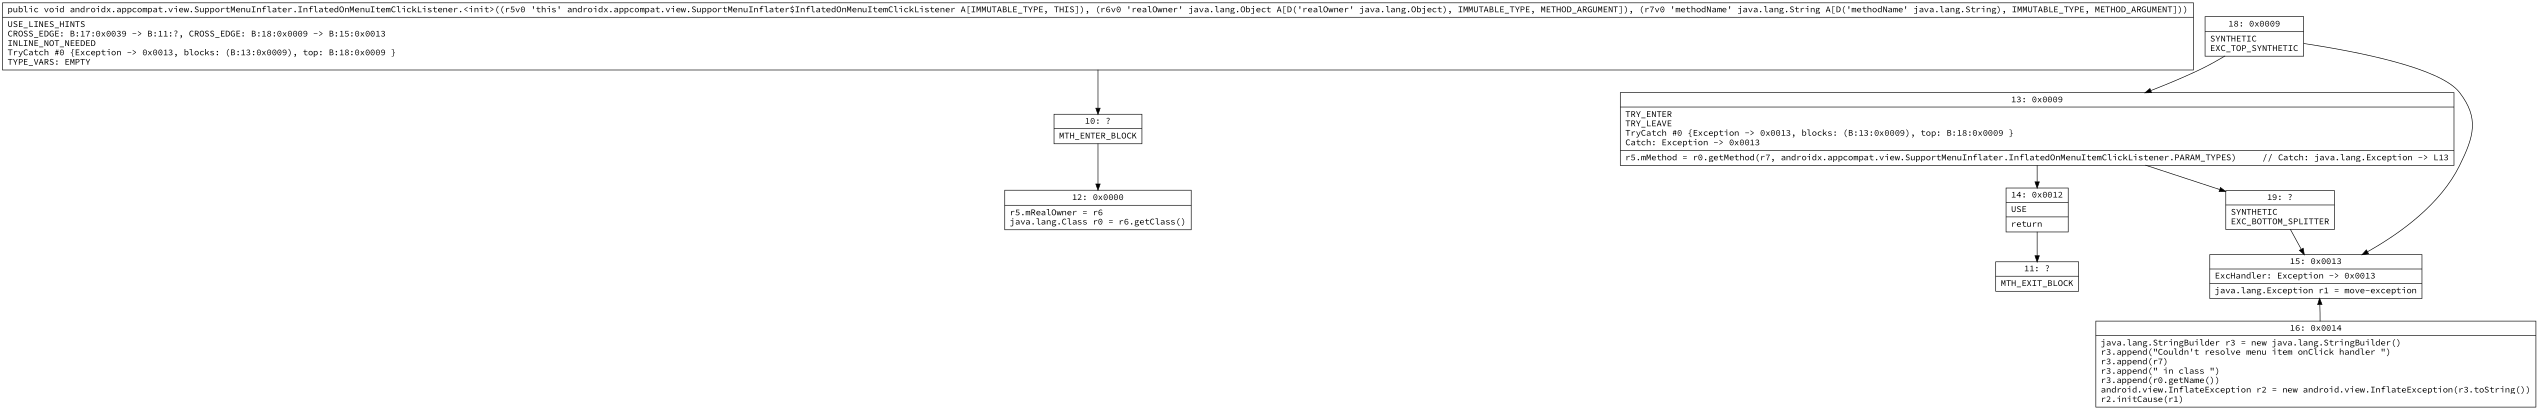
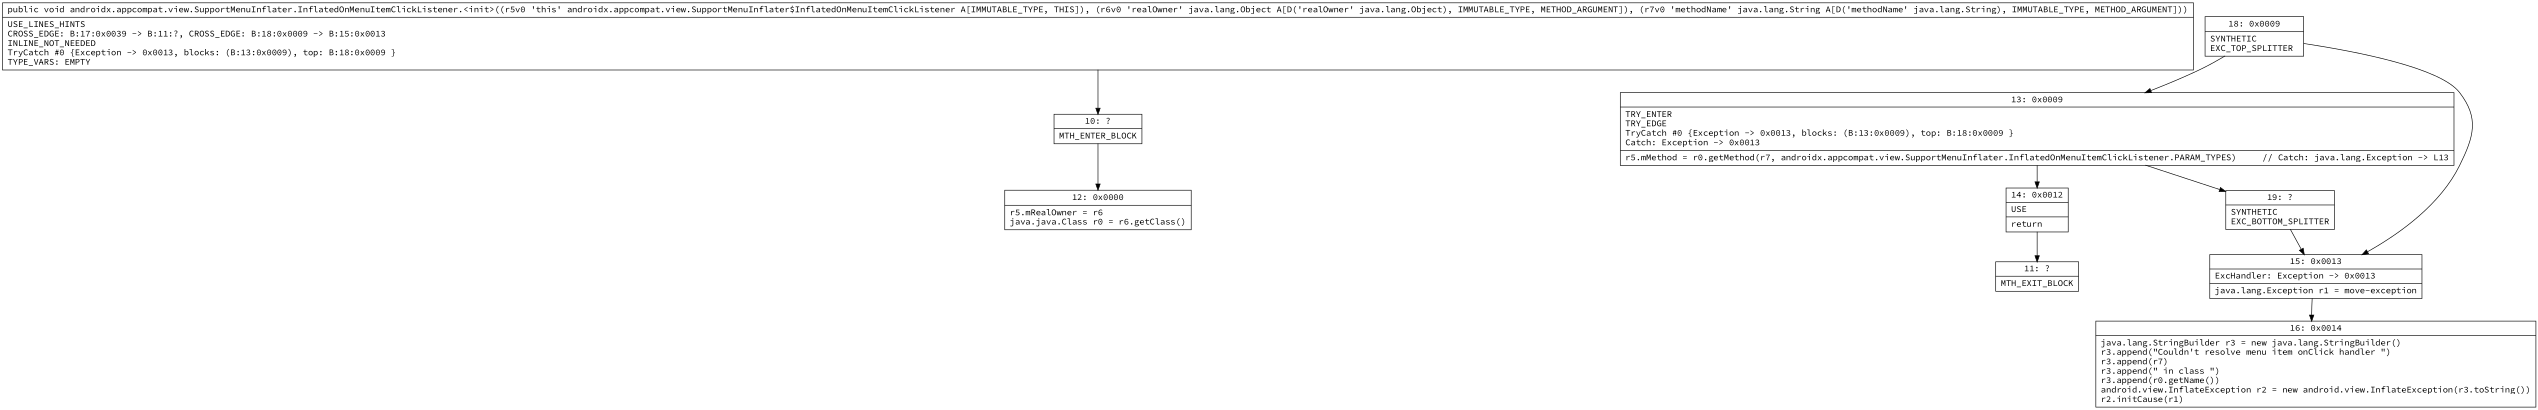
(2254, 48) -> (2252, 48)
(1649, 124) -> (1646, 124)
(1098, 222) -> (1098, 222)
(2320, 313) -> (2312, 307)
